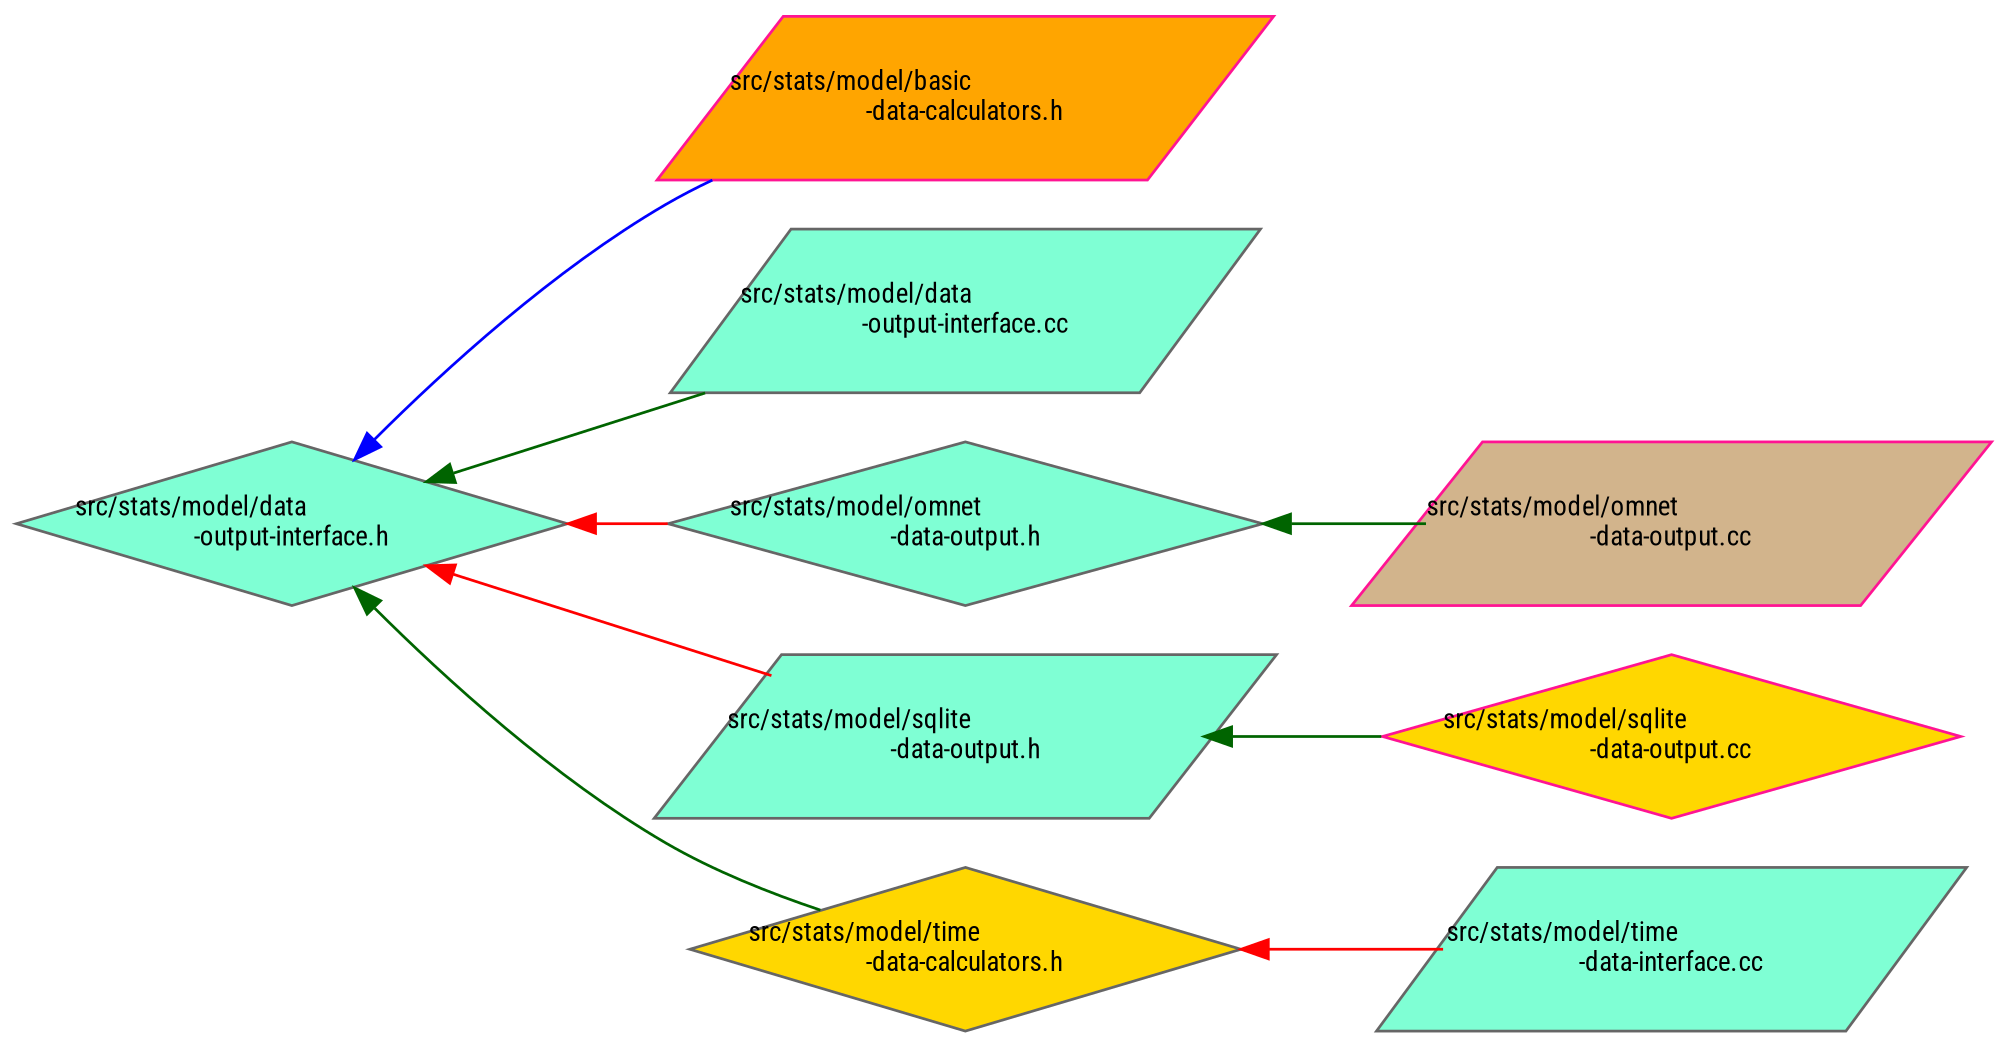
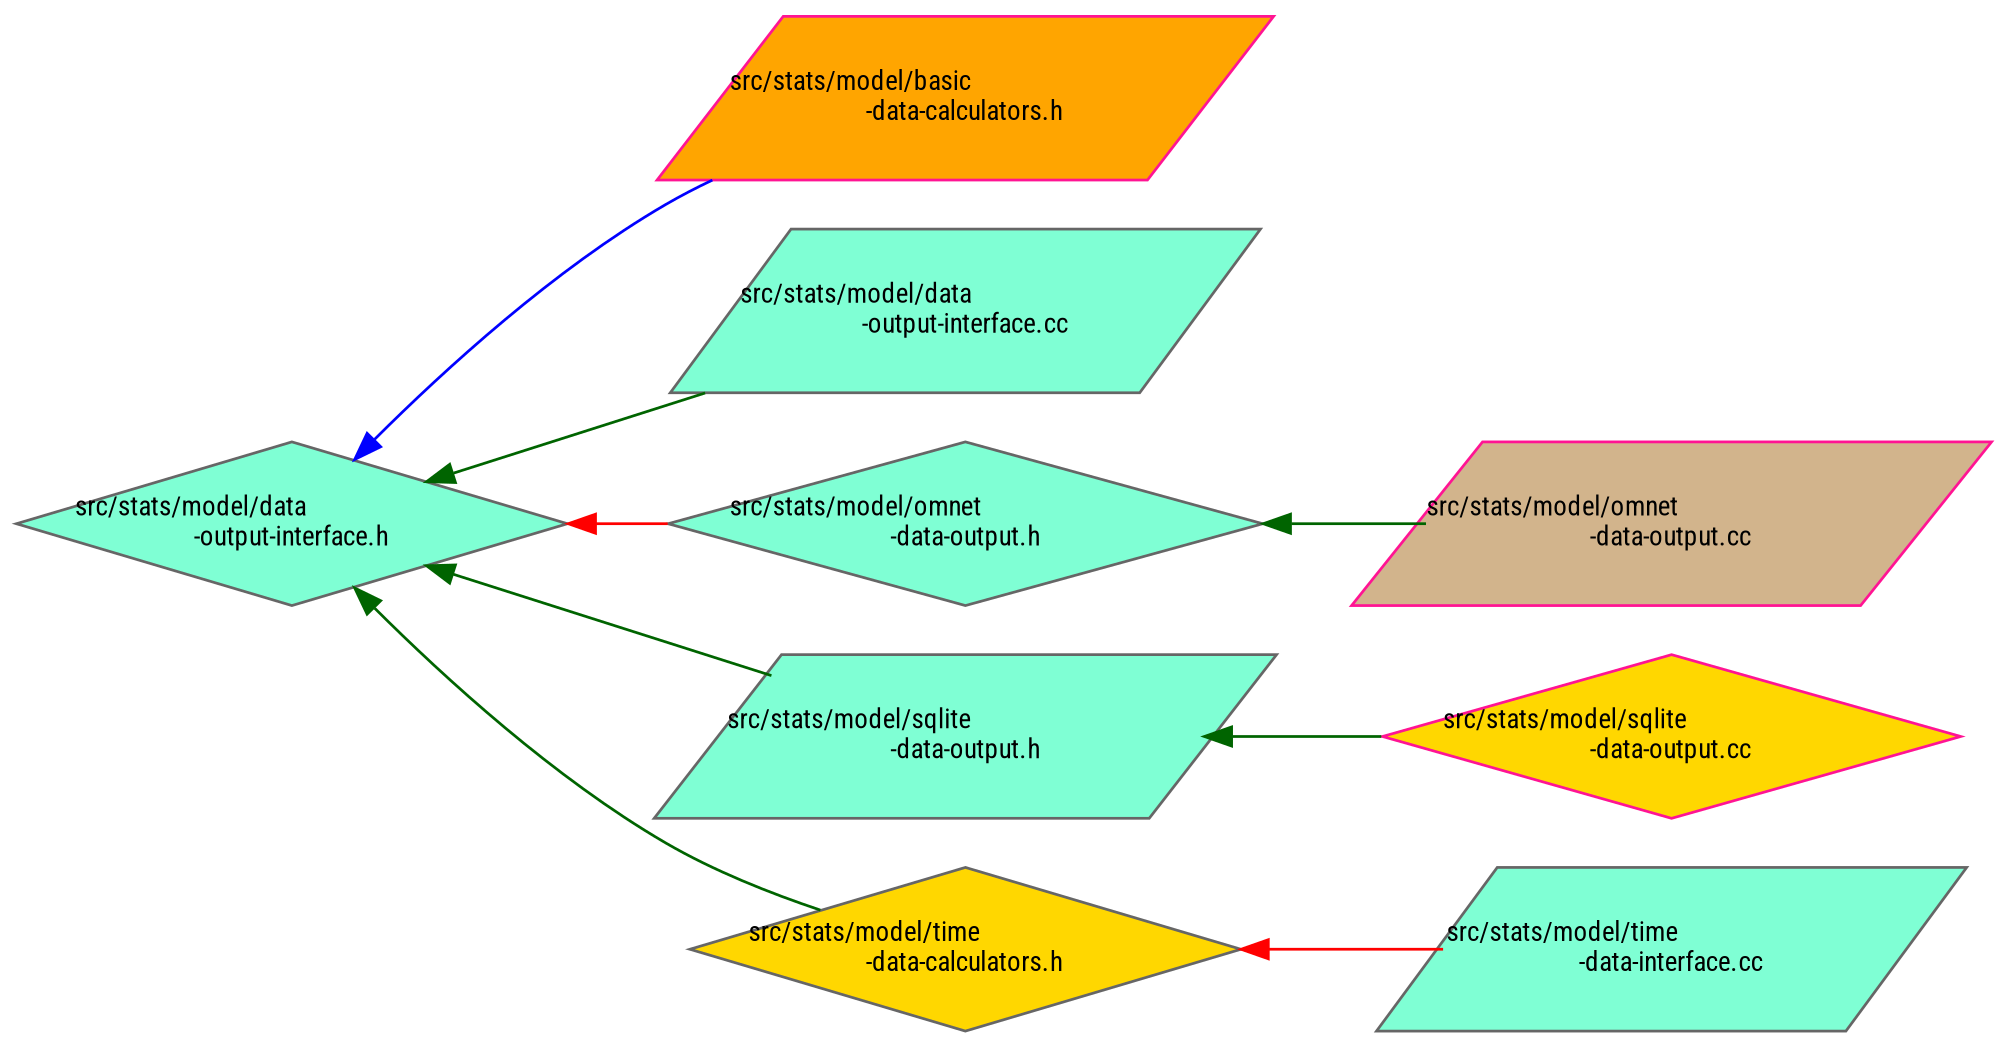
(612, 625) -> (612, 625)
